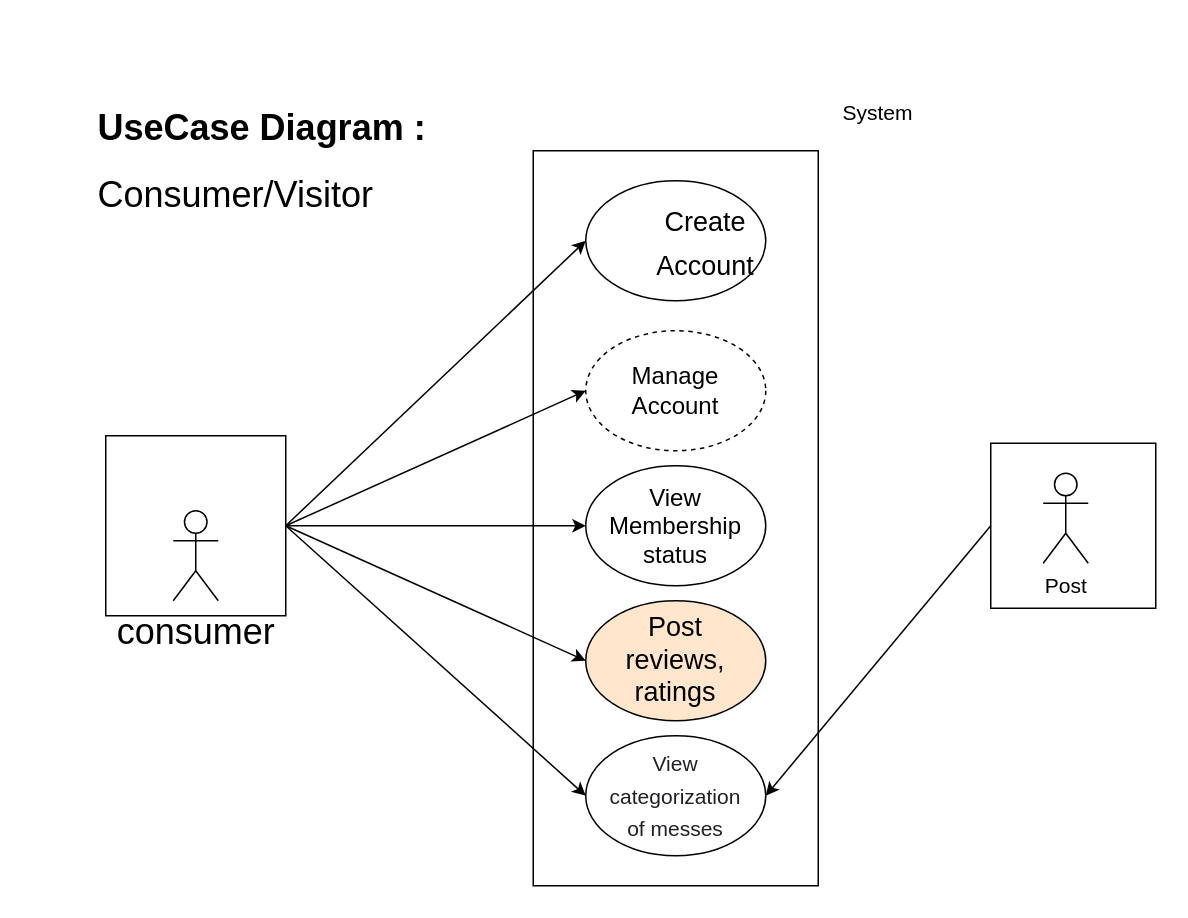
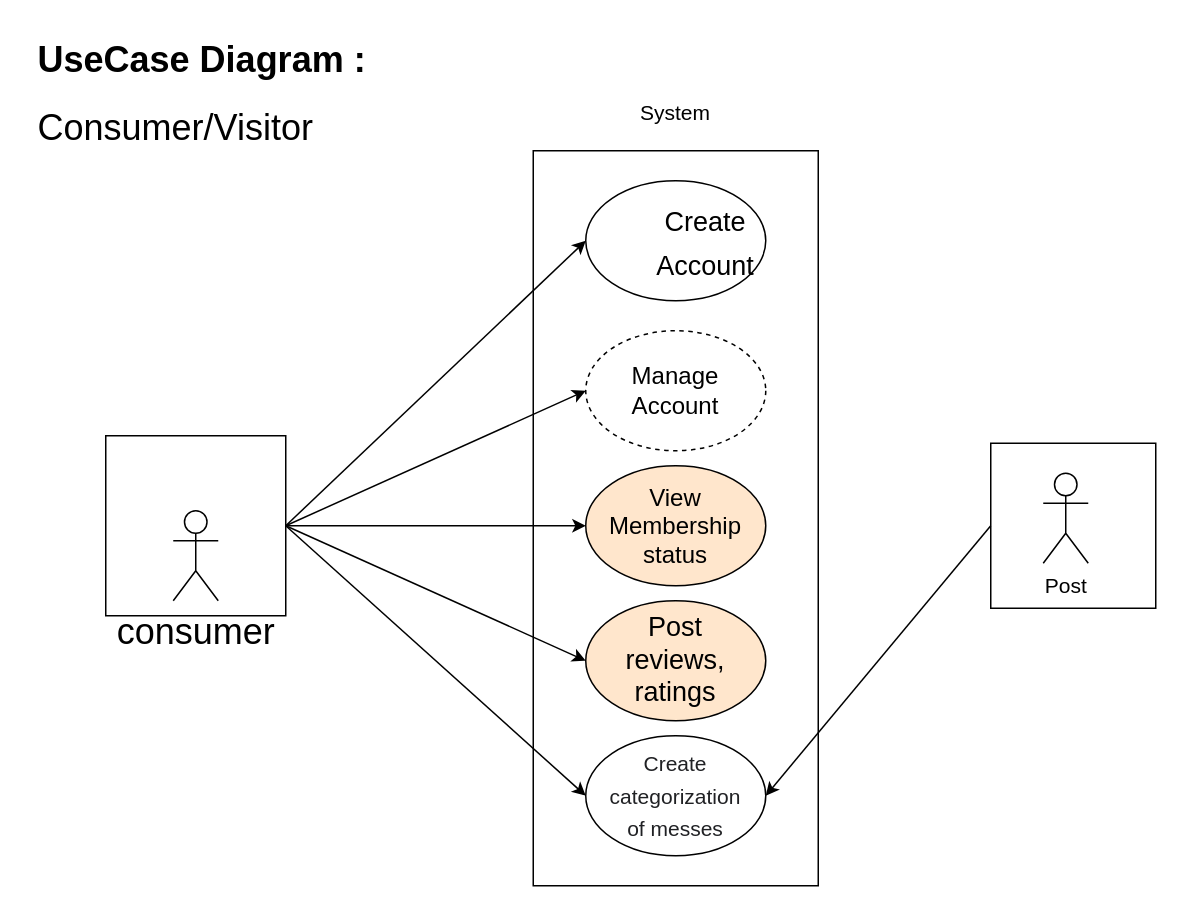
(878, 113) -> (676, 113)
(278, 158) -> (218, 91)
(676, 526) -> (676, 526)
(676, 796) -> (676, 796)
